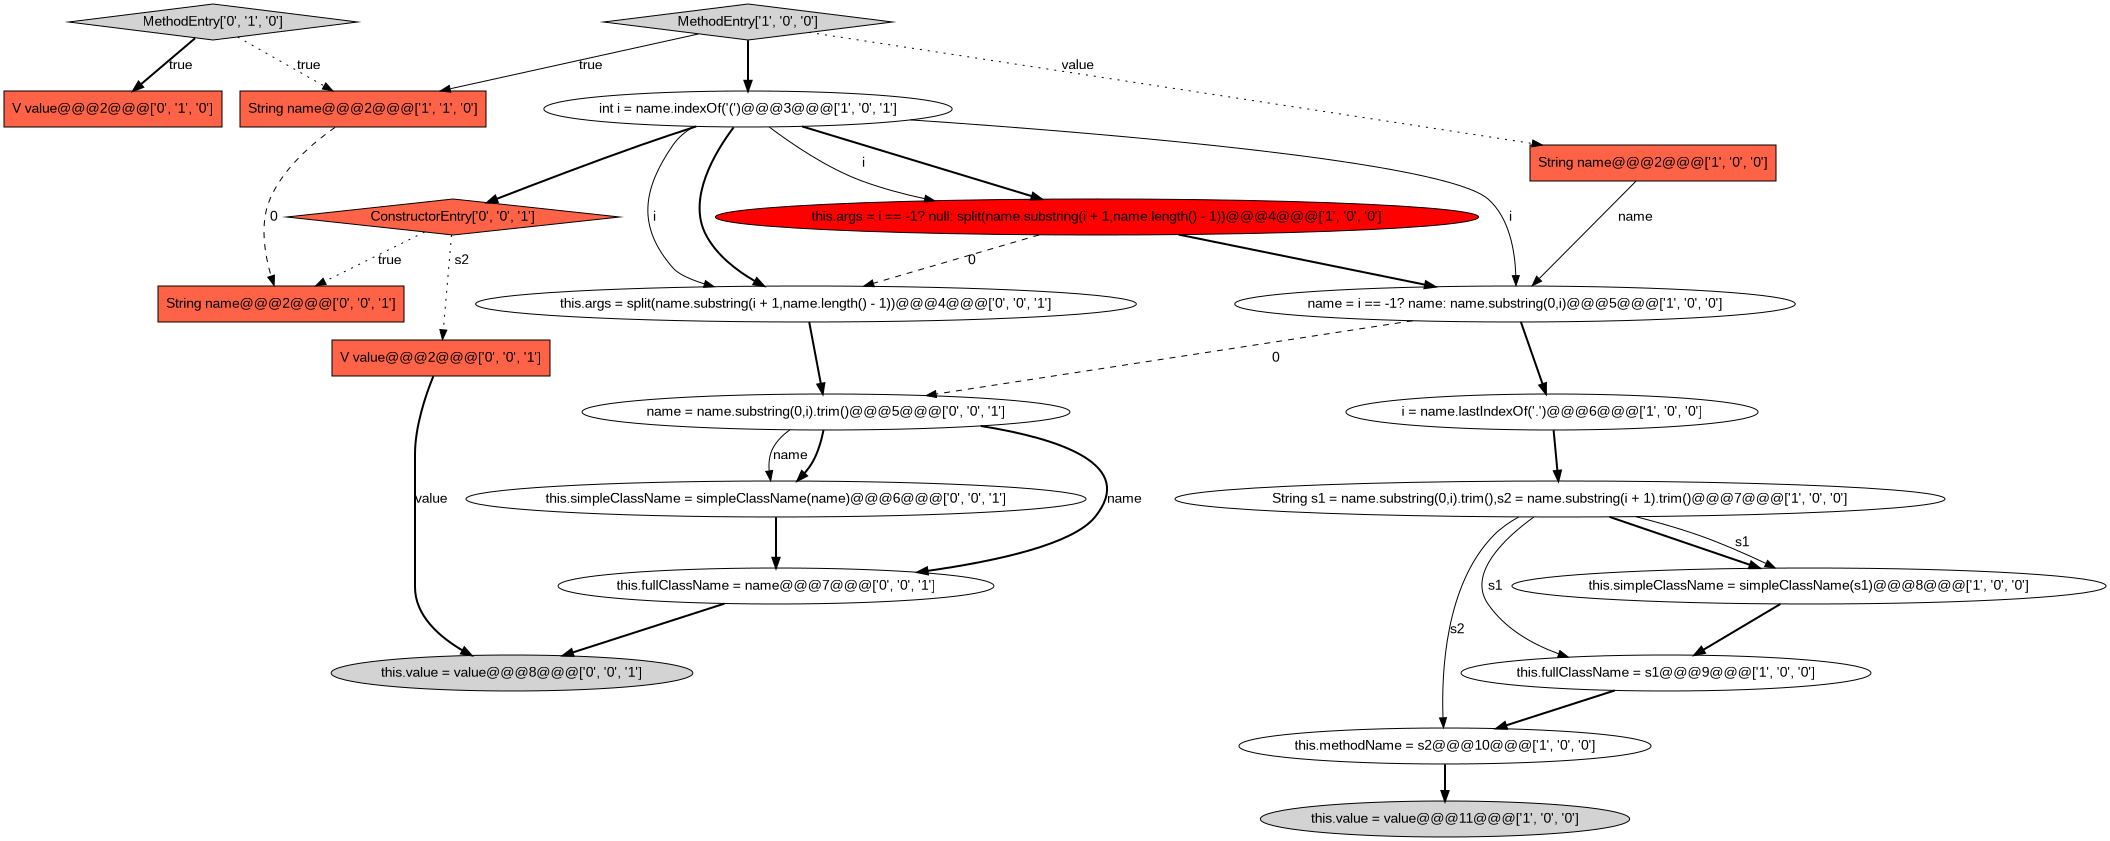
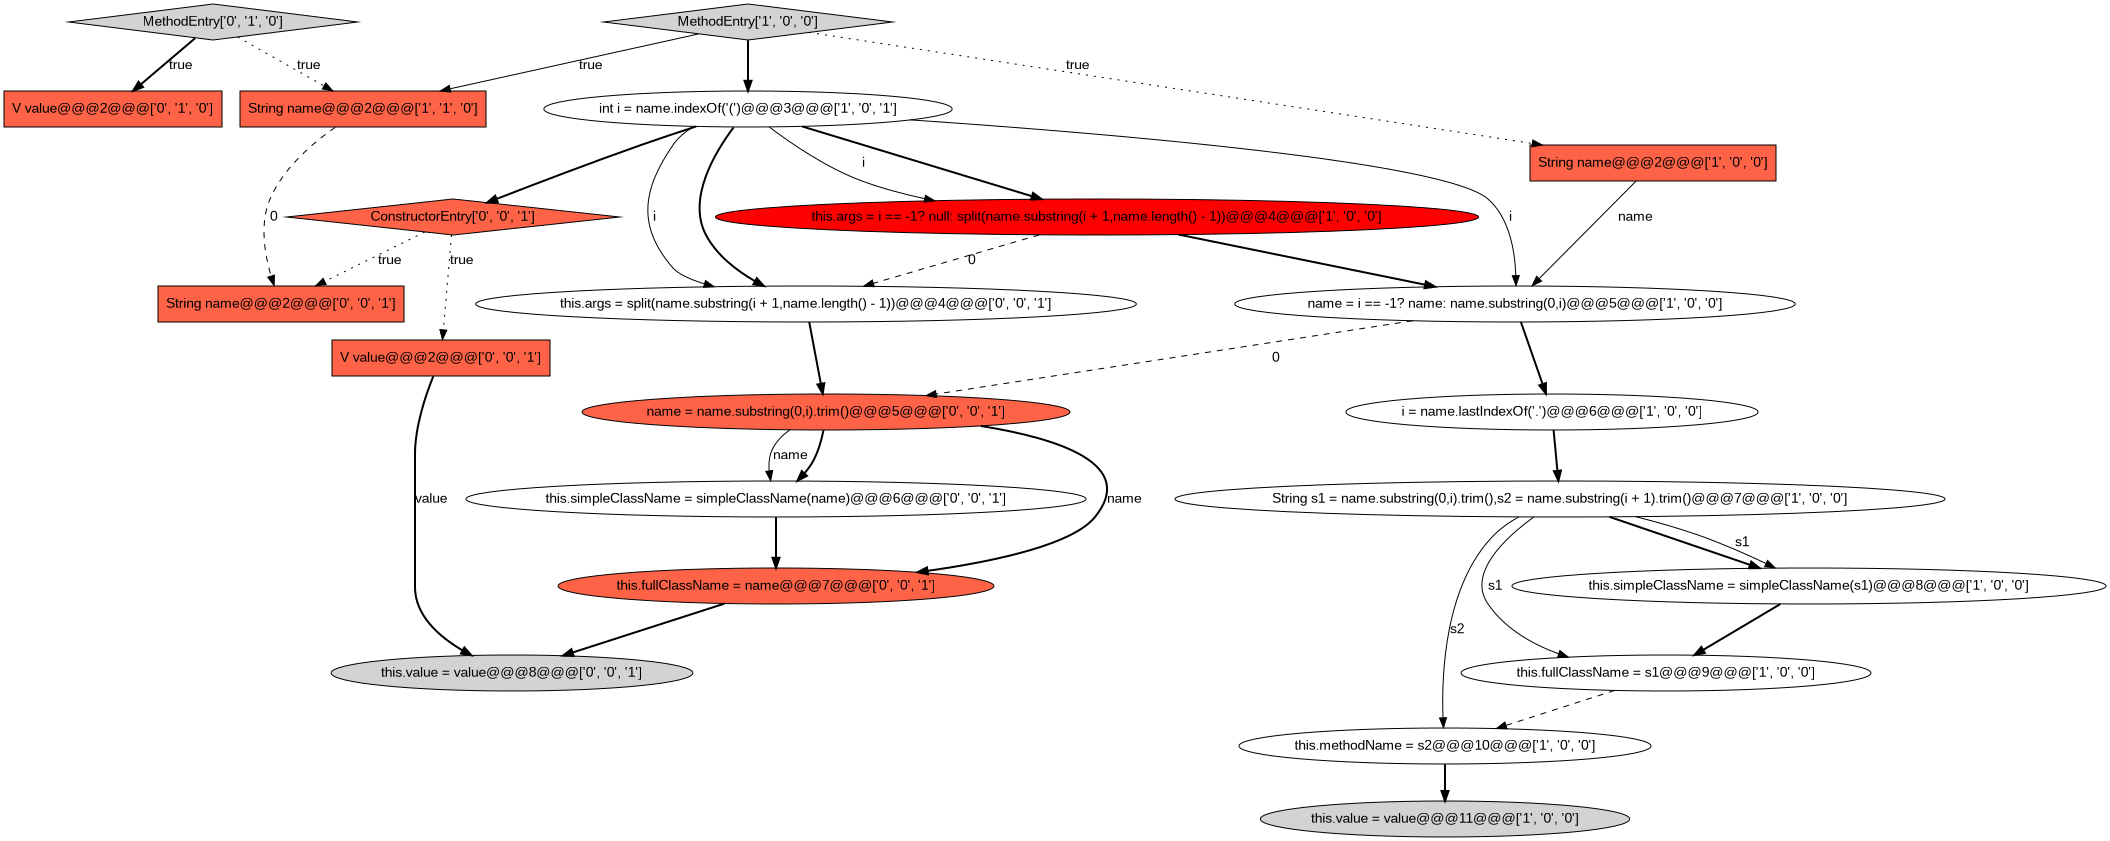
(1078, 66) -> (1078, 66)
(462, 260) -> (462, 260)
(826, 412) -> (826, 412)
(776, 586) -> (776, 586)
(1560, 708) -> (1560, 708)
